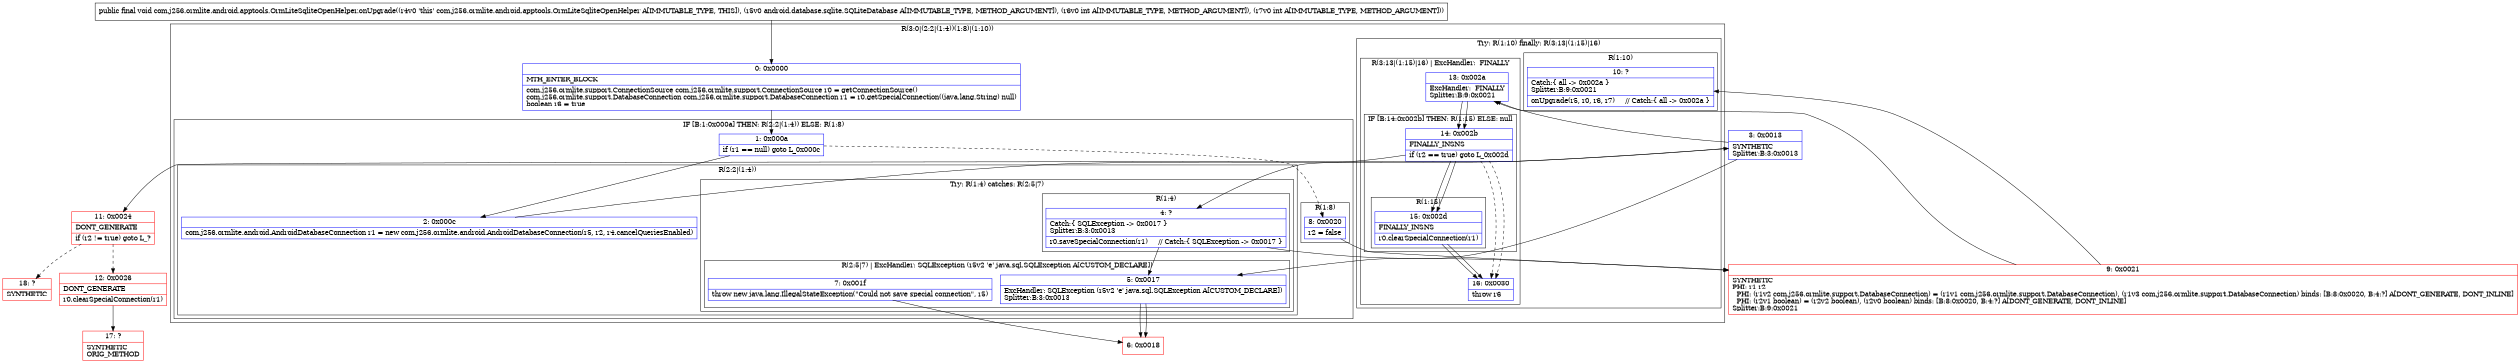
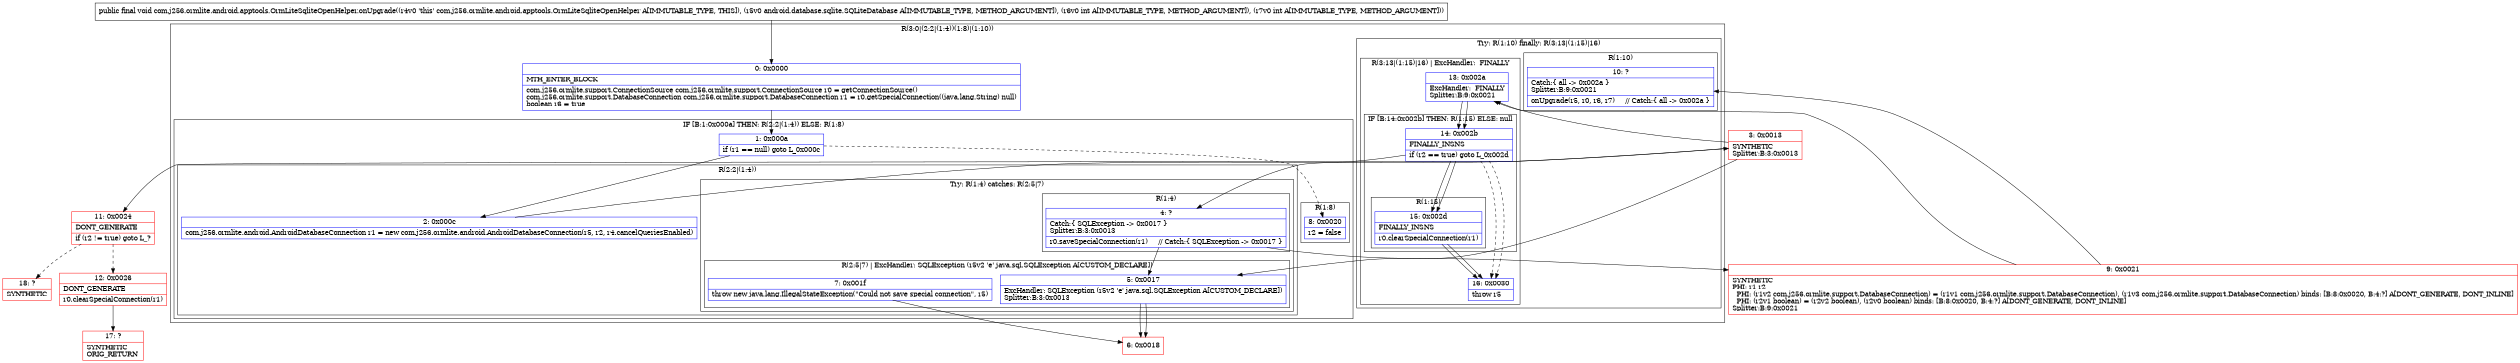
(1765, 145) -> (1765, 145)
(1531, 261) -> none
(1487, 295) -> (1487, 295)
(113, 355) -> (112, 355)
